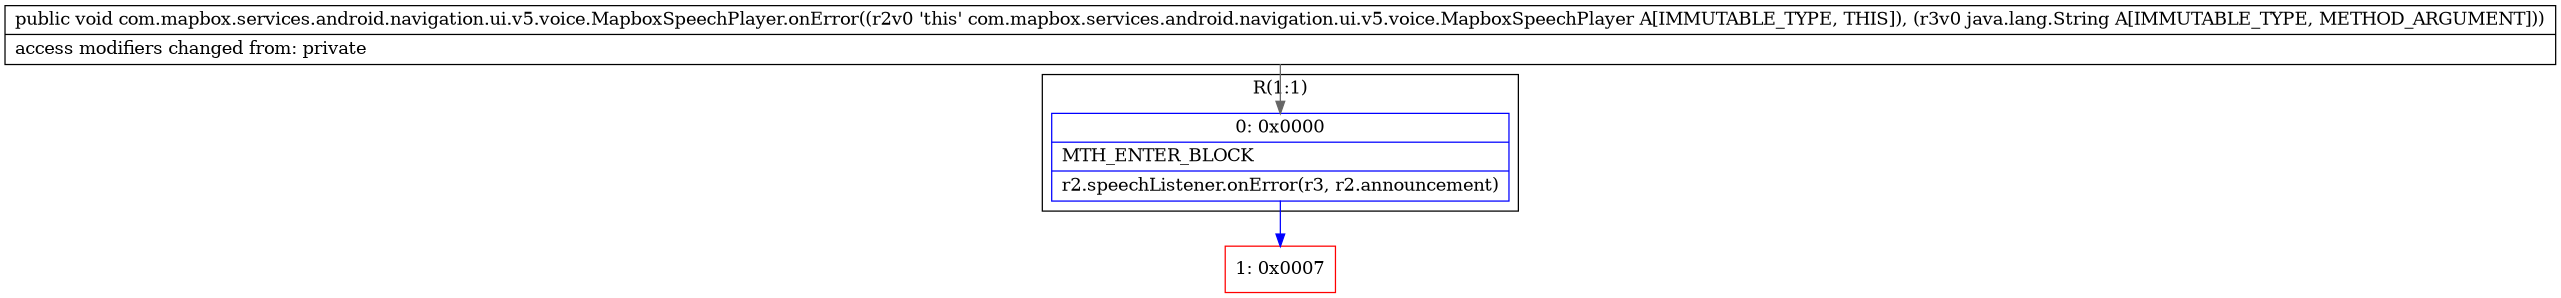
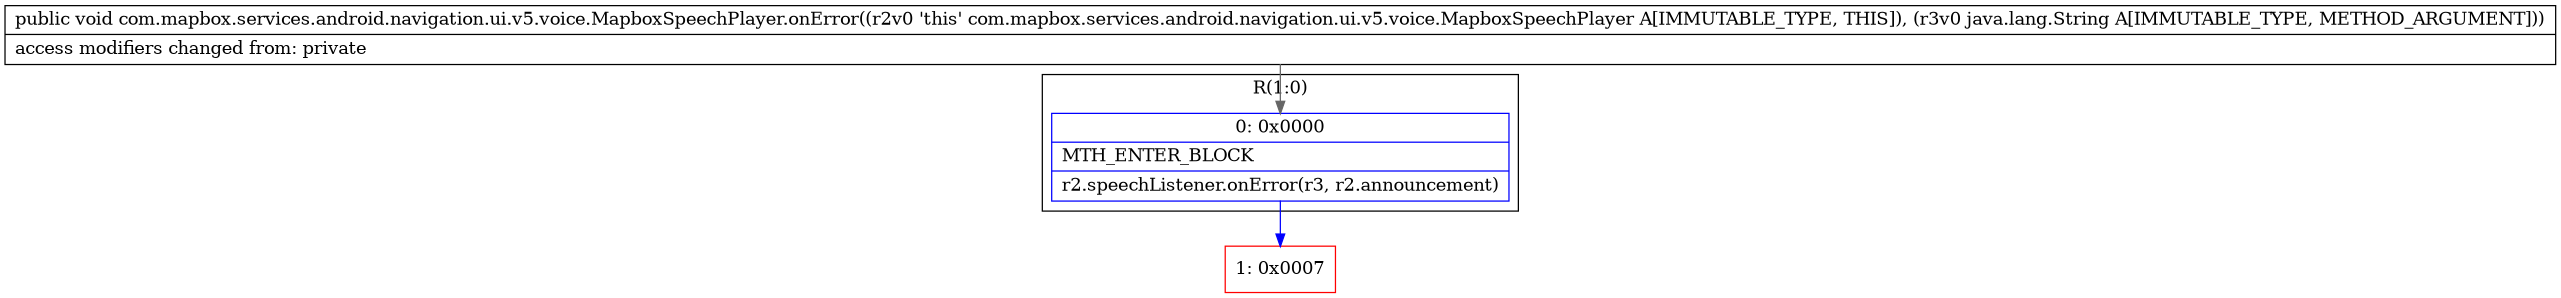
(1280, 89) -> (1280, 89)
